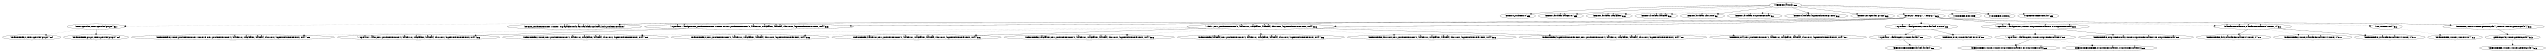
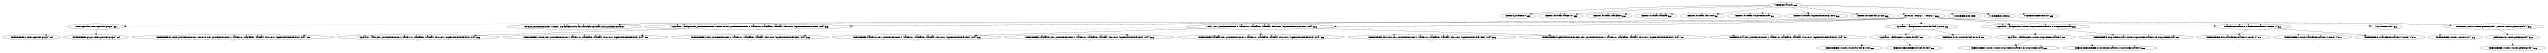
none -> (1849, 48)
